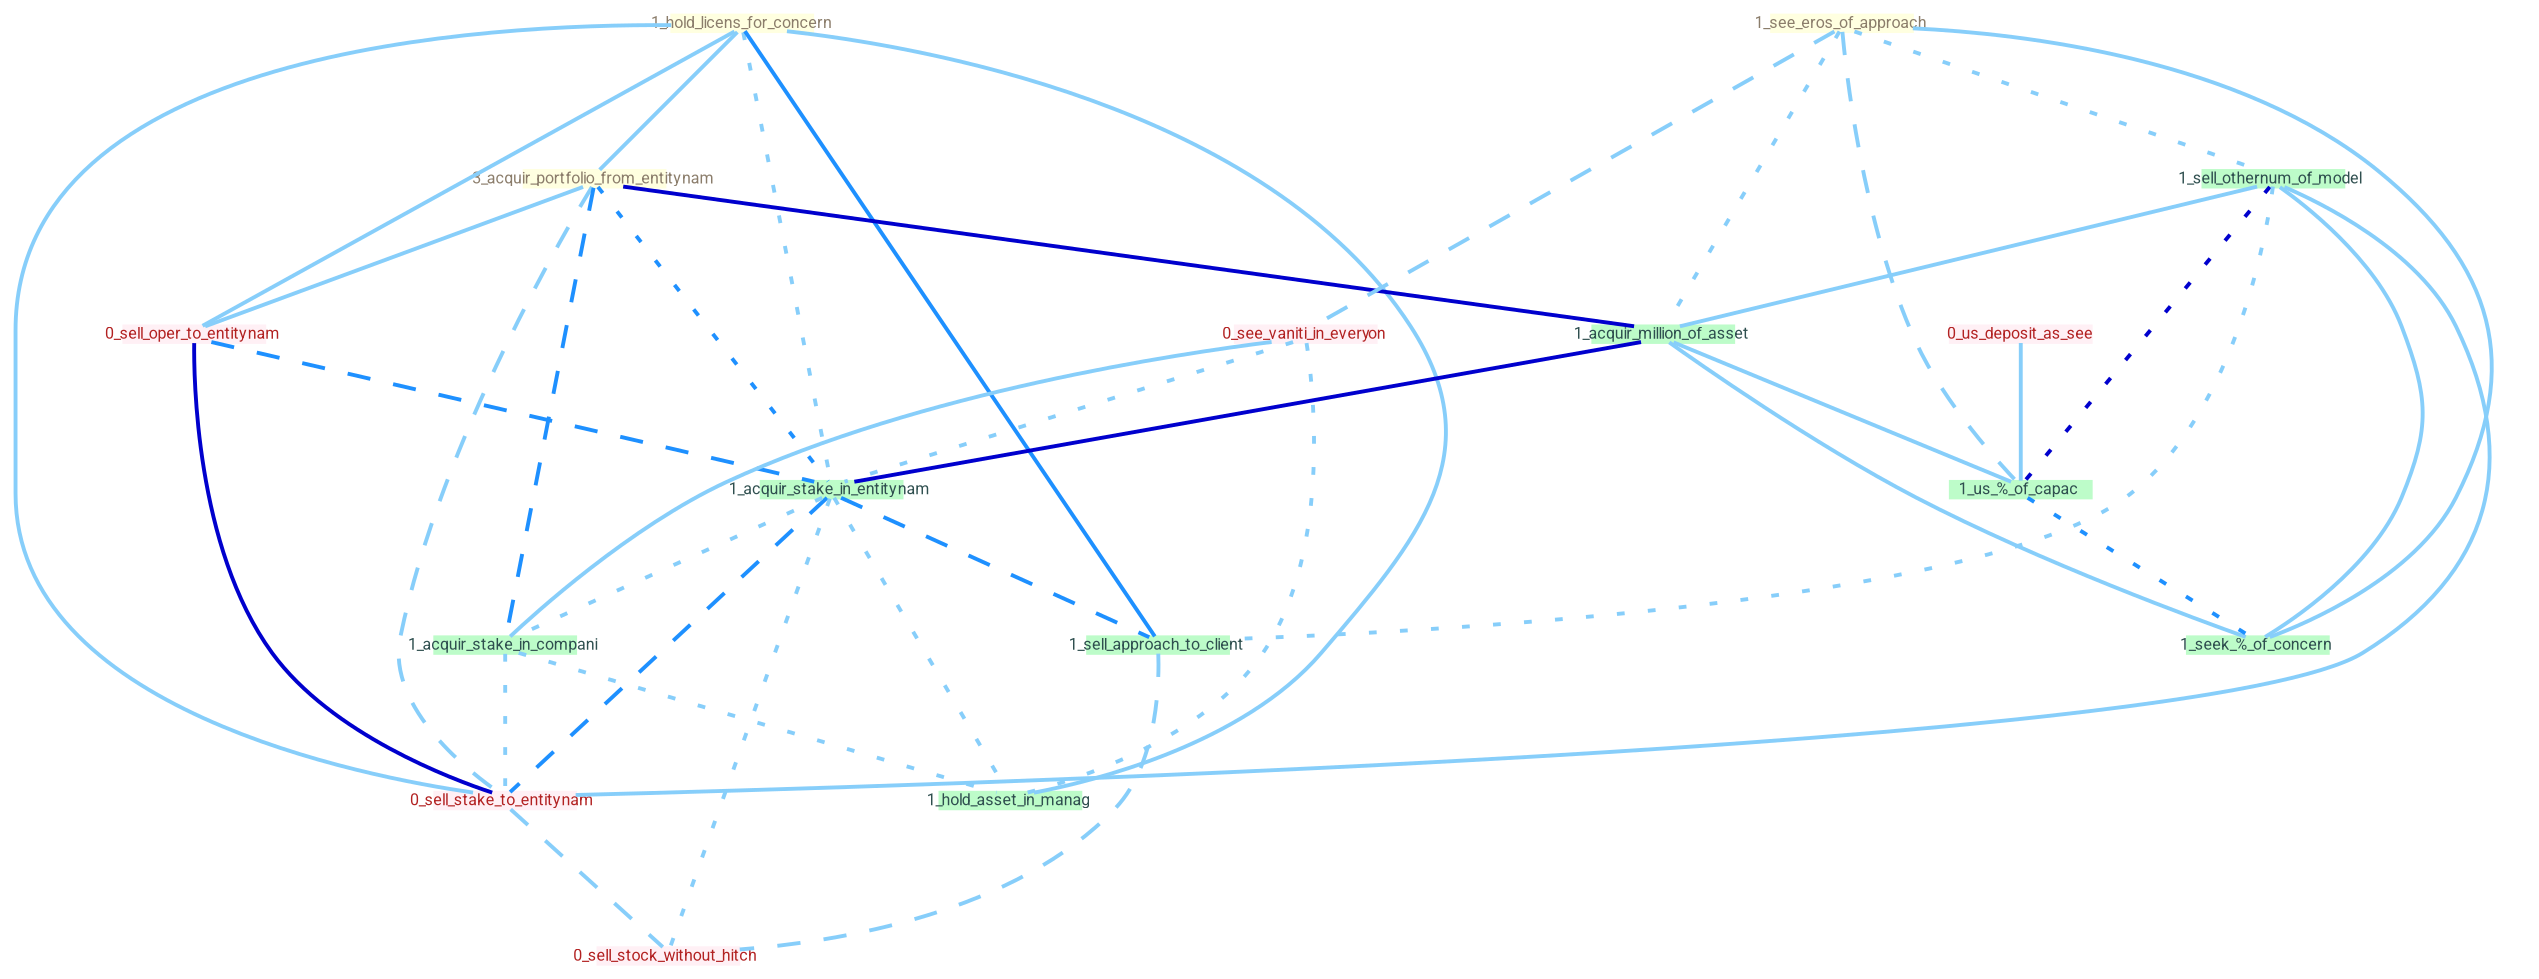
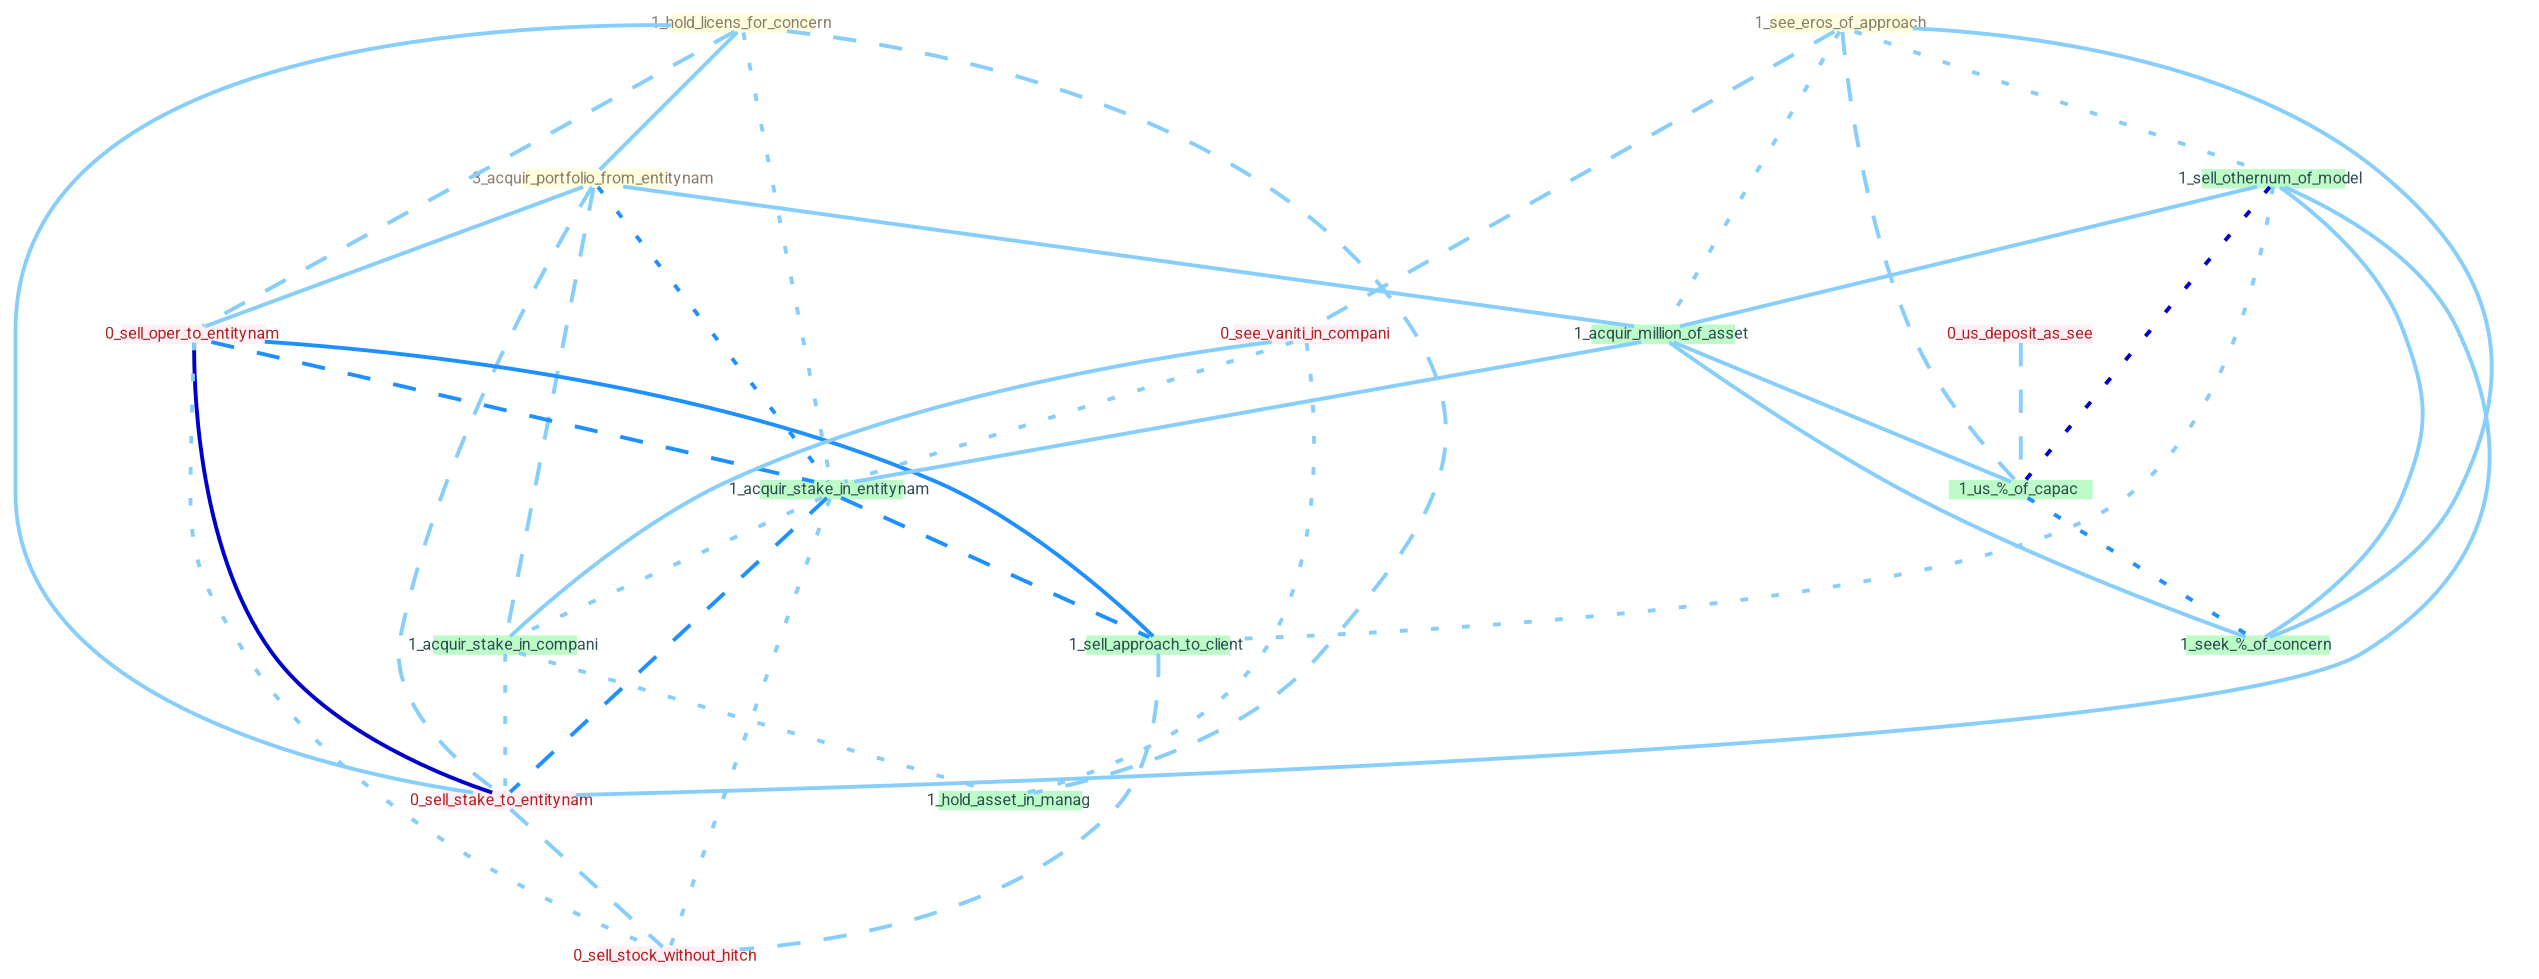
(469, 179) -> (469, 179)
(1129, 256) -> (1129, 256)
(1406, 321) -> (1406, 321)
(950, 334) -> (737, 415)
(1306, 334) -> (1306, 334)
(554, 390) -> (543, 446)
(1248, 412) -> (1248, 412)
(2021, 412) -> (2021, 412)
(921, 645) -> none
none -> (305, 727)
